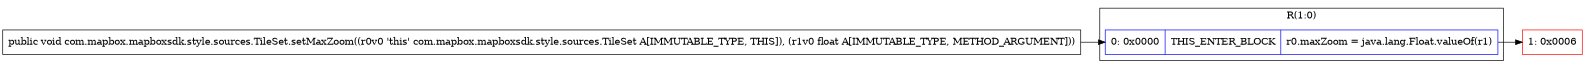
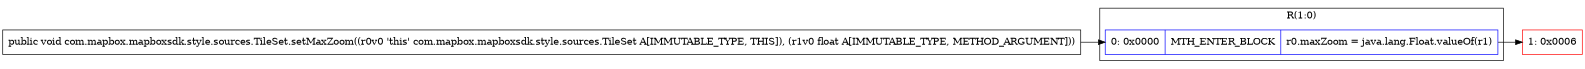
(1223, 42) -> (1223, 42)
